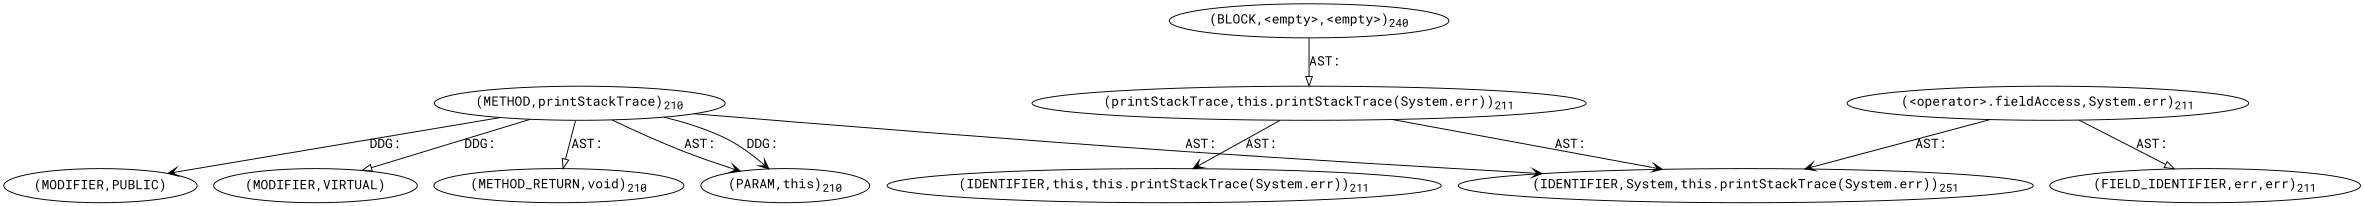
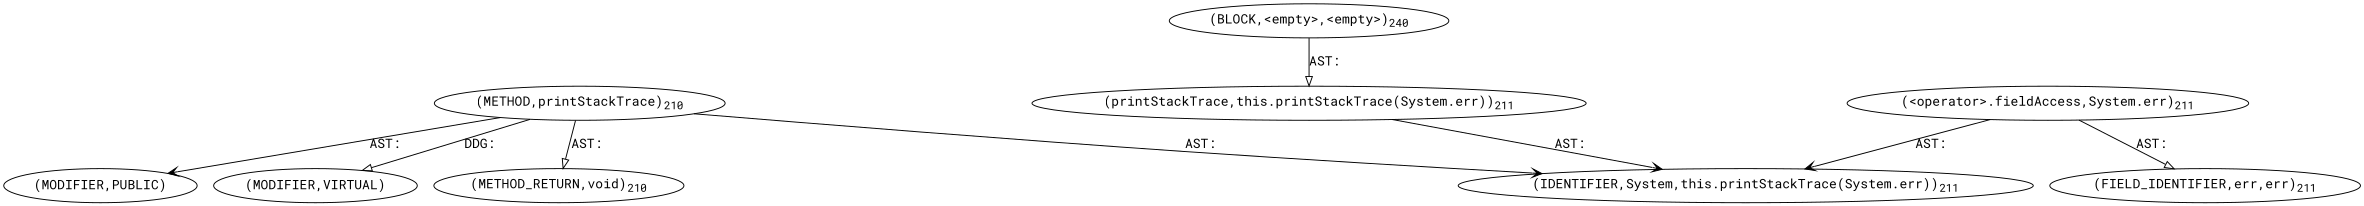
(389, 144) -> (389, 144)
(1949, 184) -> (1949, 184)
(785, 186) -> none
(1164, 186) -> none
